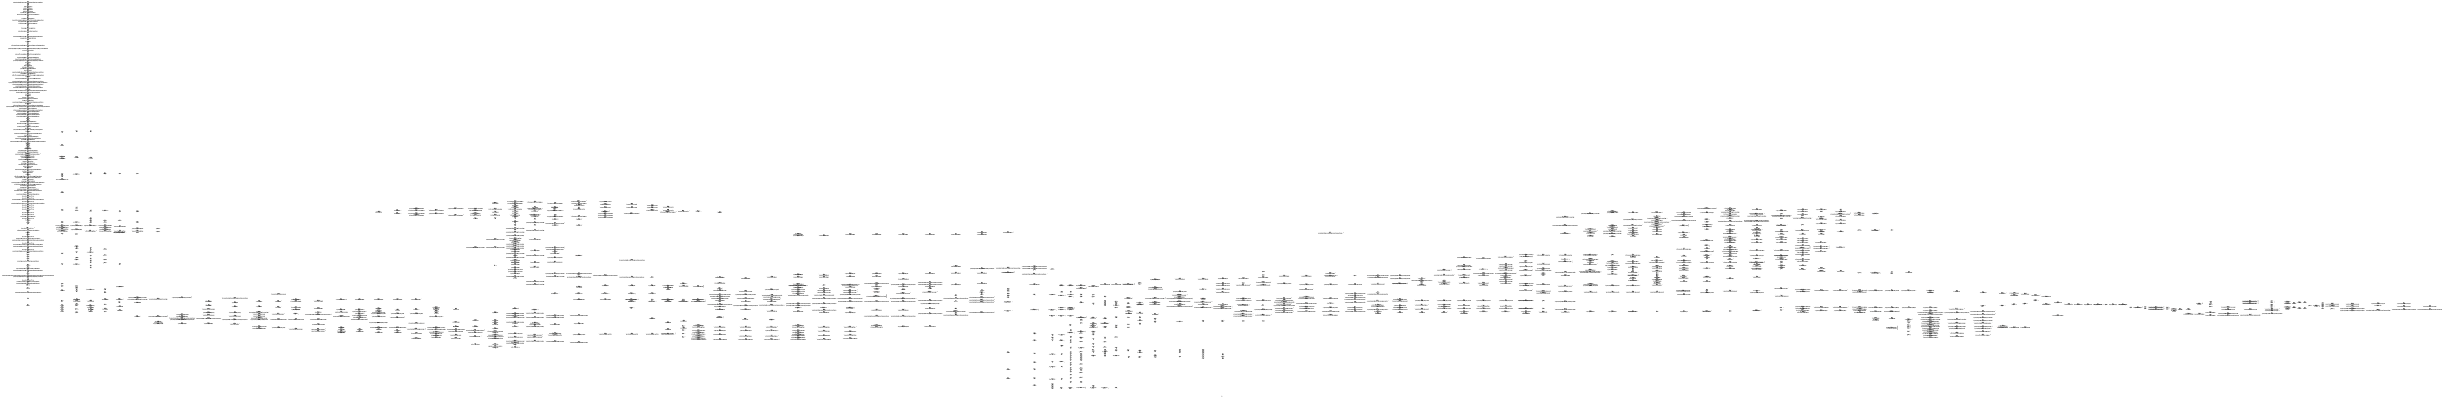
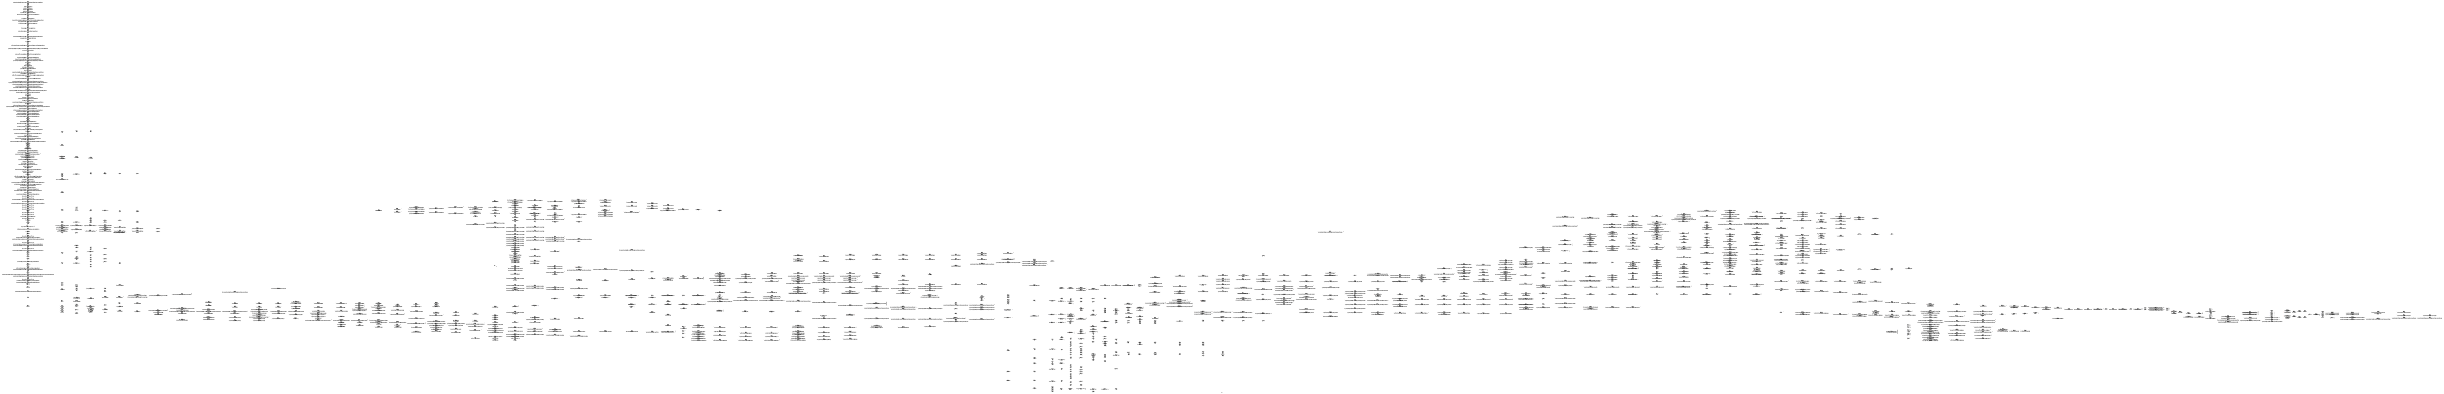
none -> (1071, 314)
